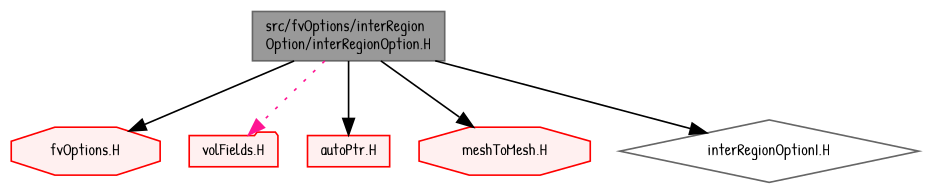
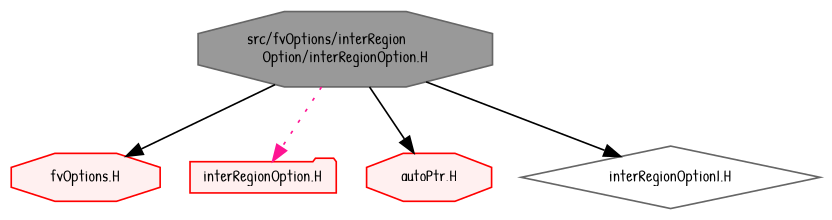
(349, 36) -> (345, 49)
(234, 151) -> (263, 177)
(349, 151) -> (429, 177)
(505, 151) -> none
